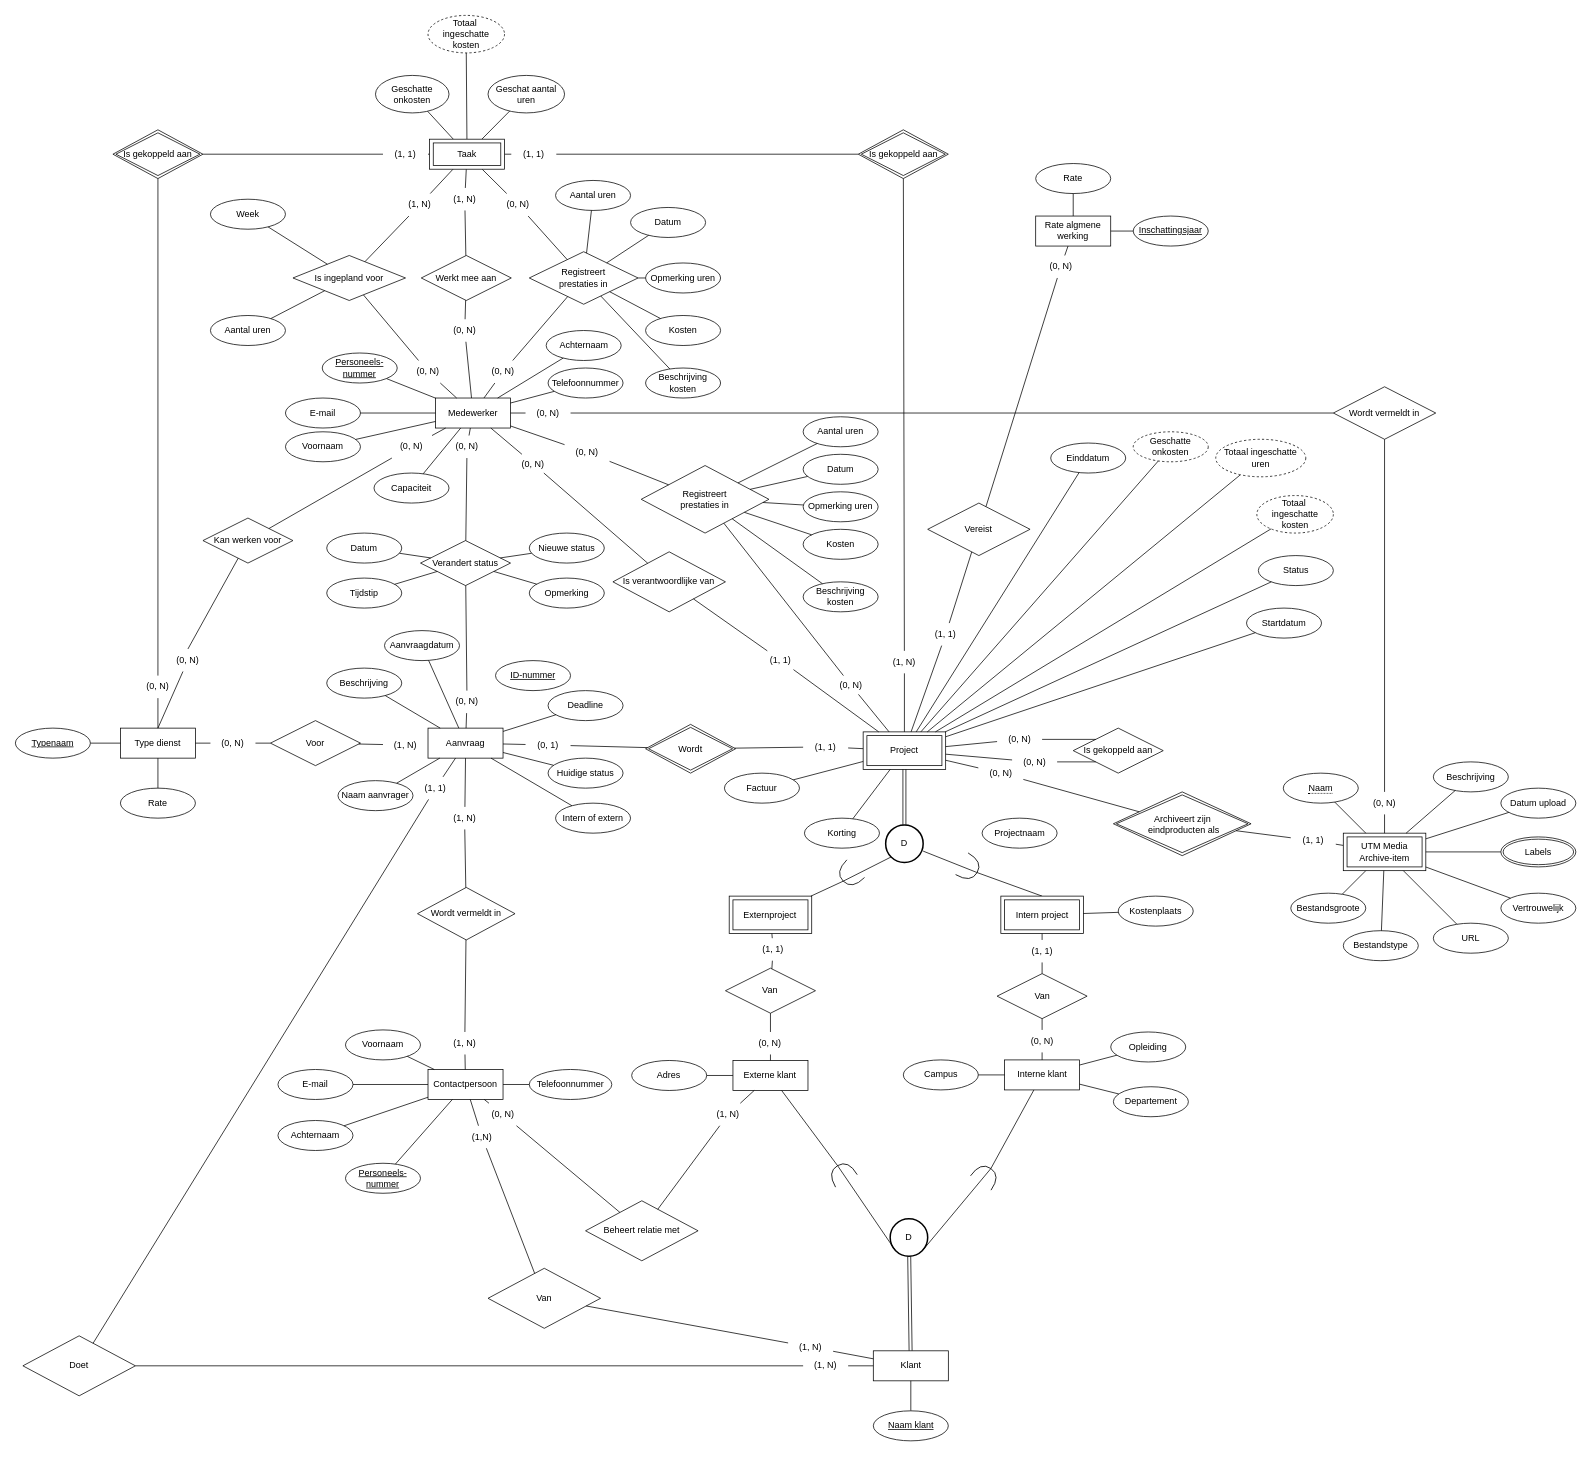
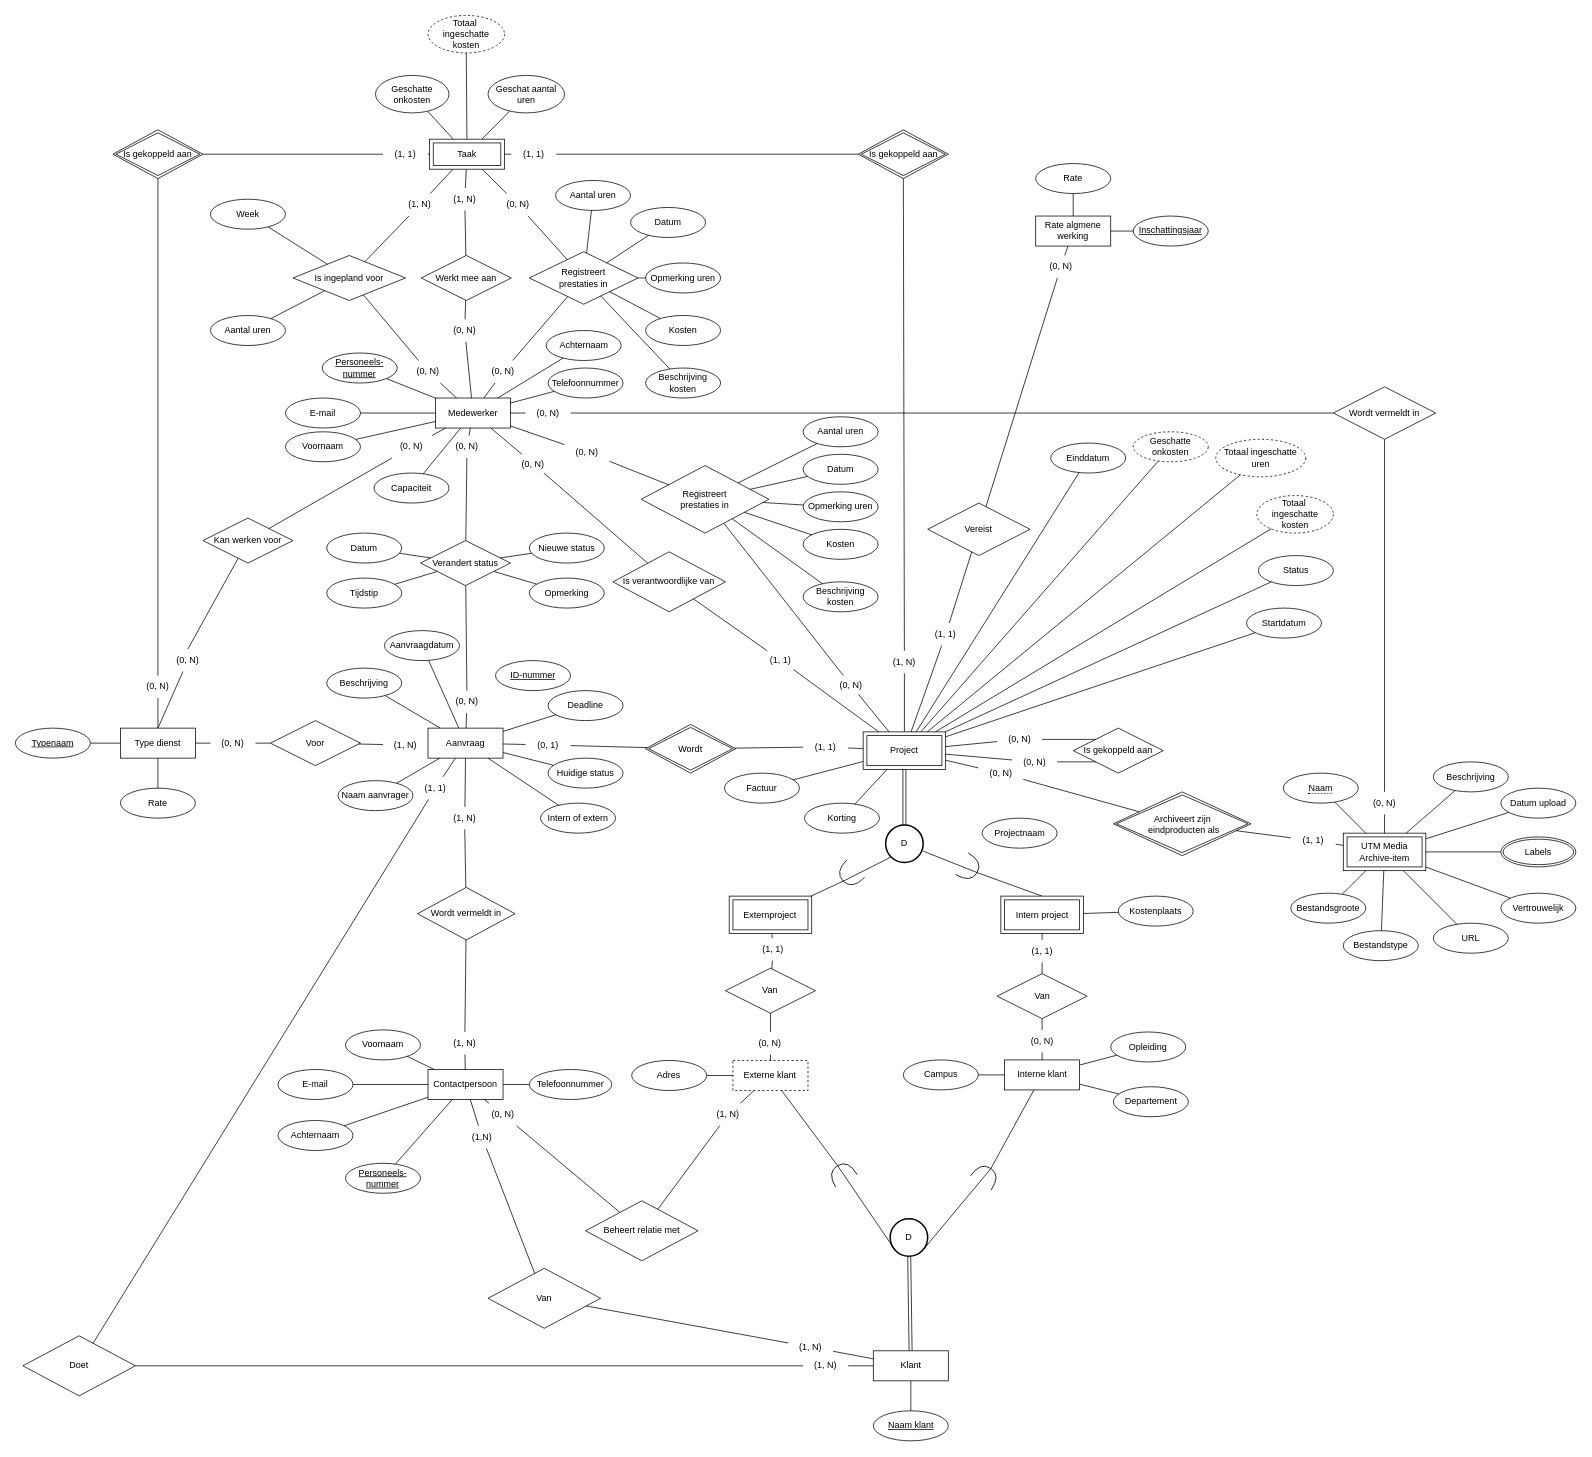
(593, 818) -> (578, 818)
(842, 833) -> (842, 818)
(770, 1075) -> (770, 1075)
